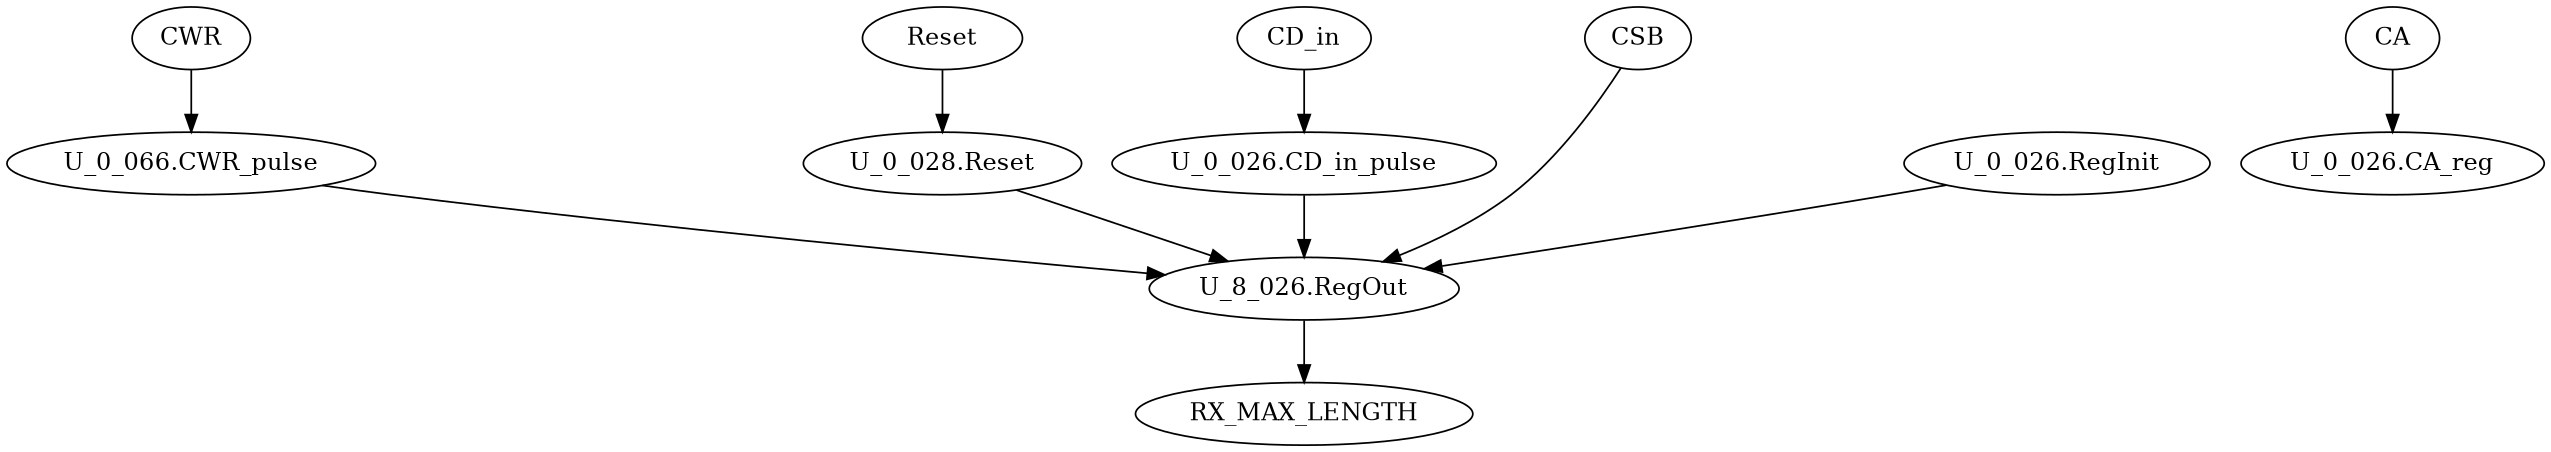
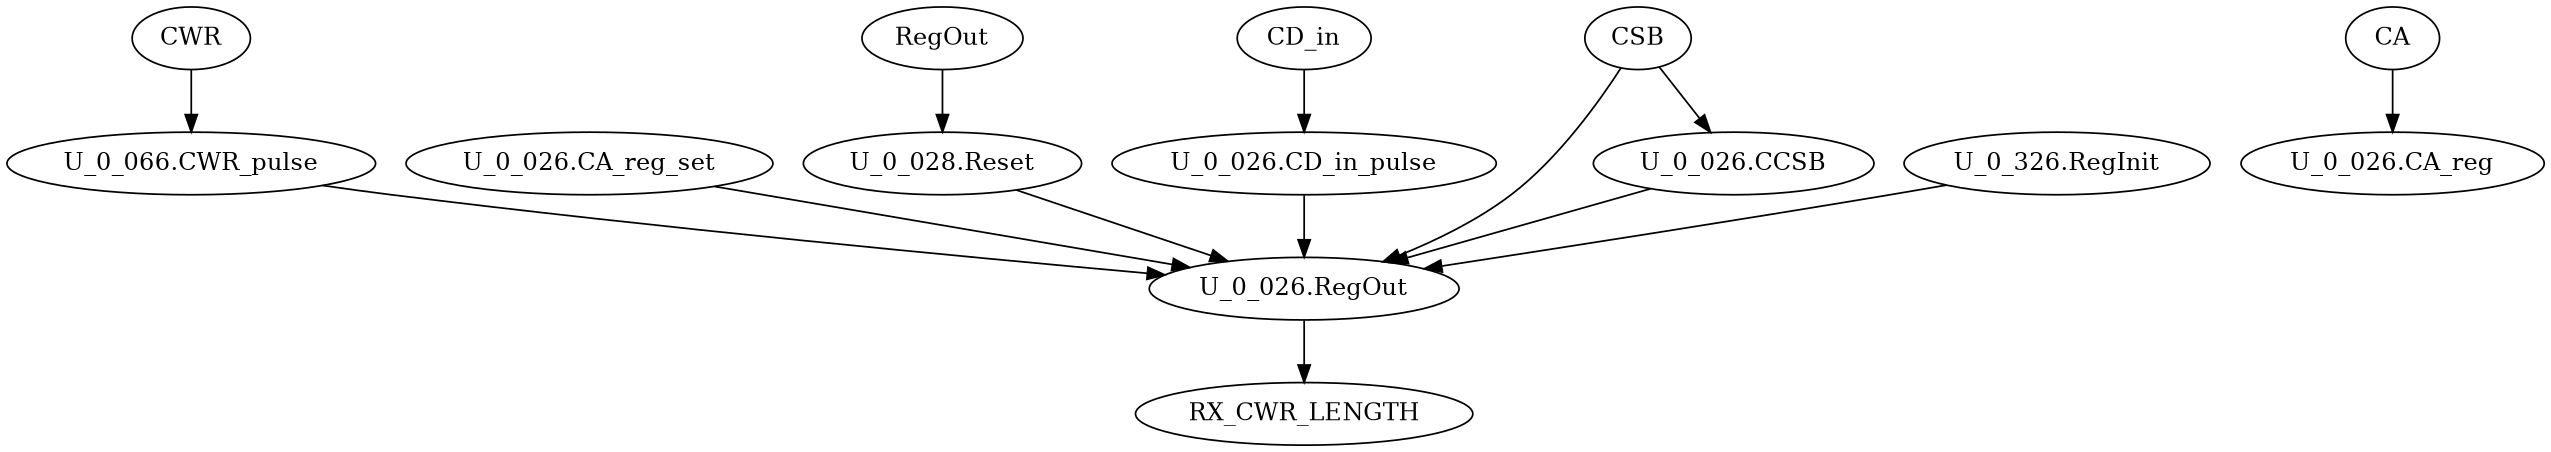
(942, 38) -> (942, 38)
none -> (589, 163)
none -> (1734, 163)
(2057, 163) -> (2057, 163)
(1304, 289) -> (1304, 289)
(1304, 414) -> (1304, 414)
